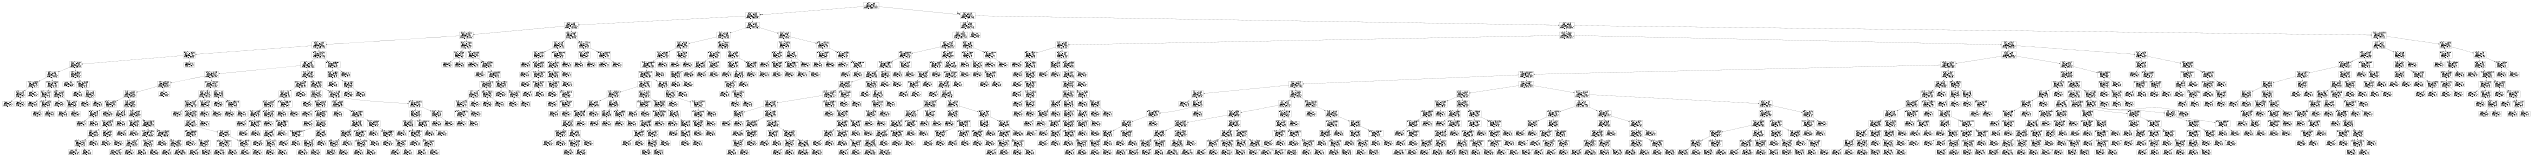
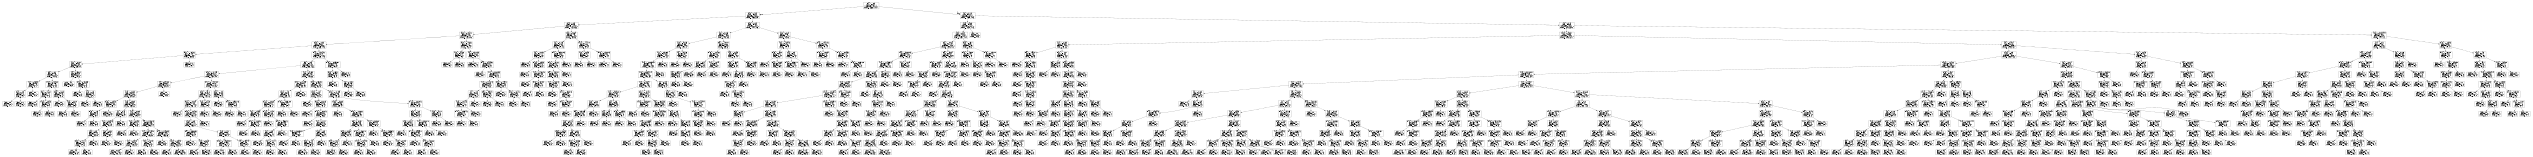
(561, 133) -> (561, 133)
